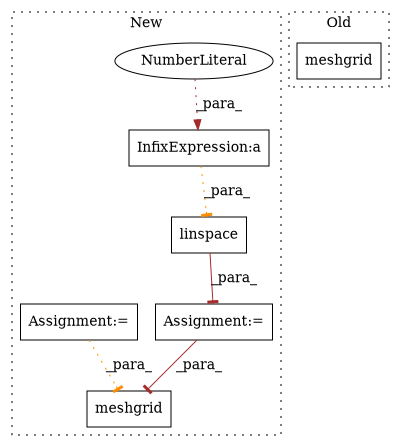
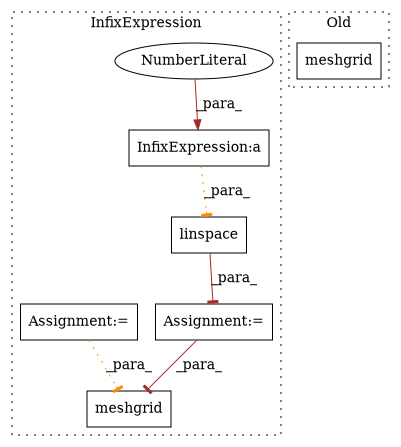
(146, 24) -> (146, 24)
(196, 99) -> (196, 99)
